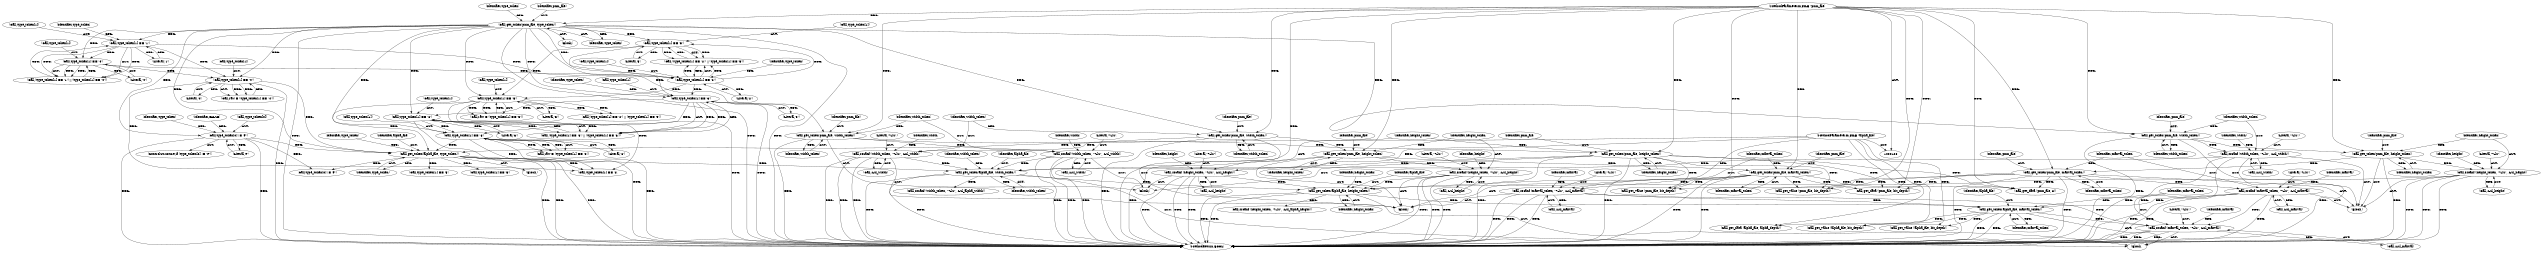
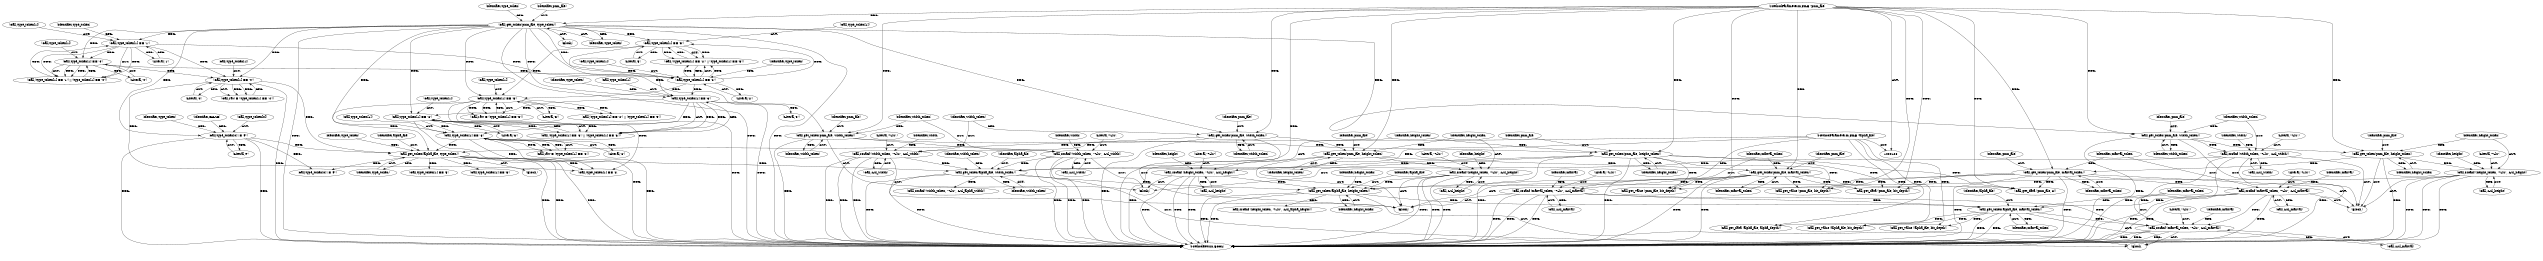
(197, 47) -> none
(751, 103) -> none
(180, 154) -> none
